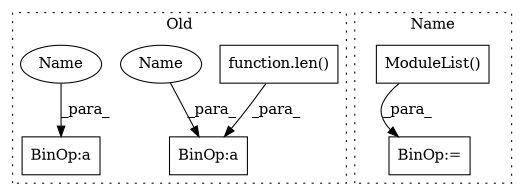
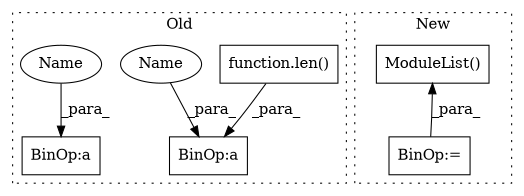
(433, 25) -> (433, 25)
(382, 105) -> (432, 115)
